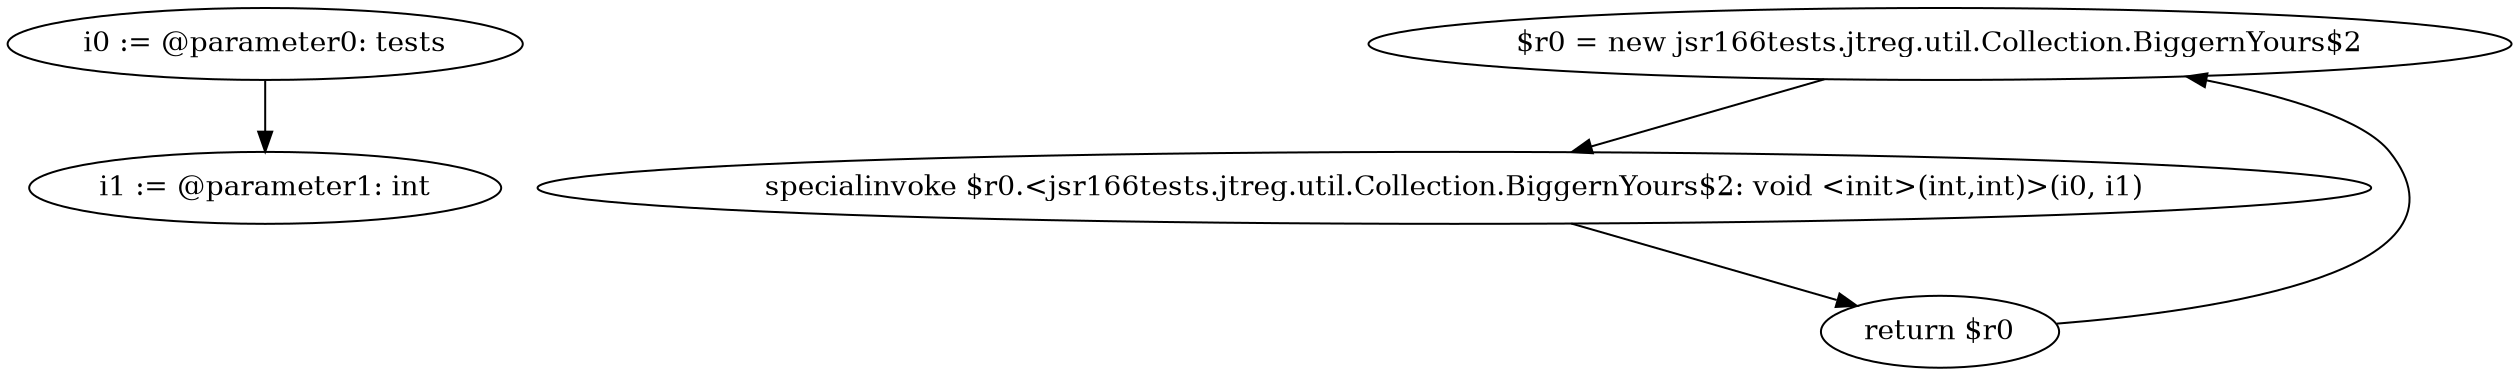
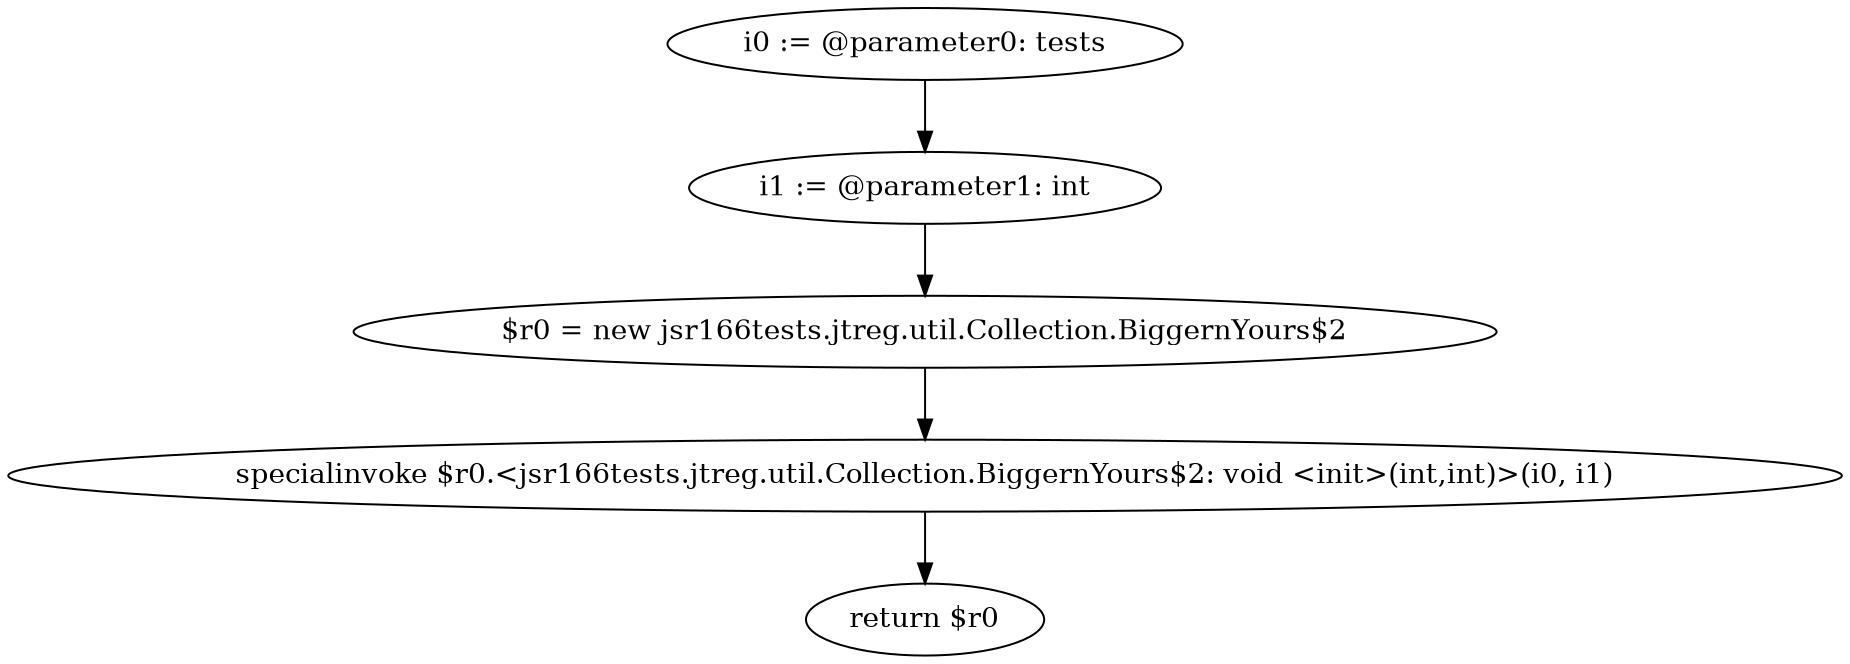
(2369, 255) -> (925, 250)
